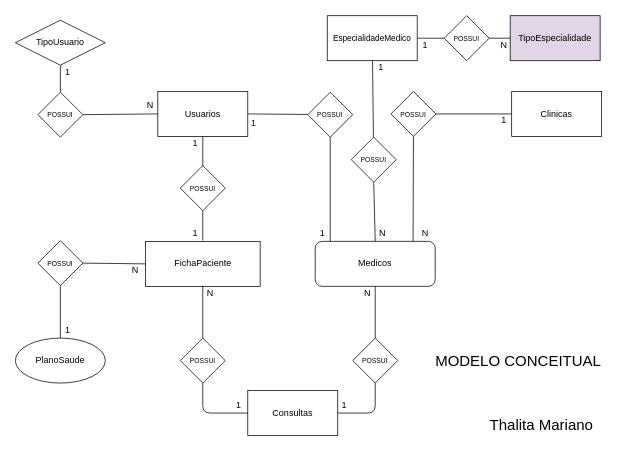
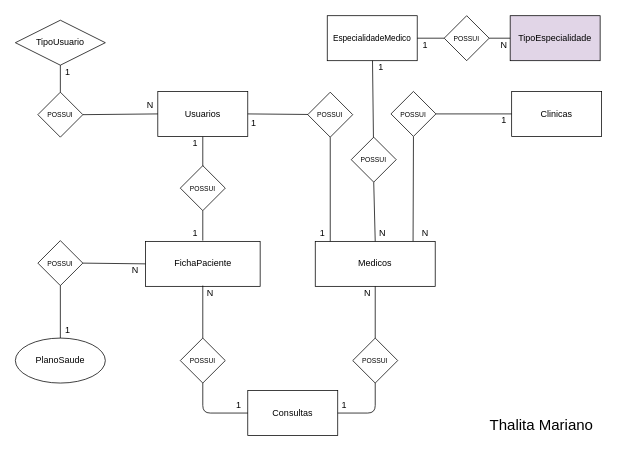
(375, 264) -> (375, 264)
(519, 360) -> none
